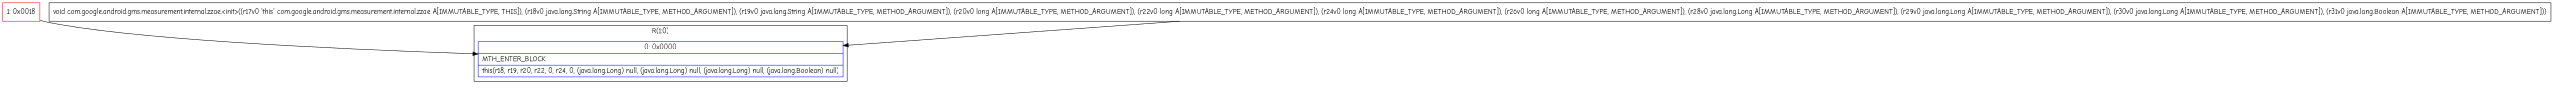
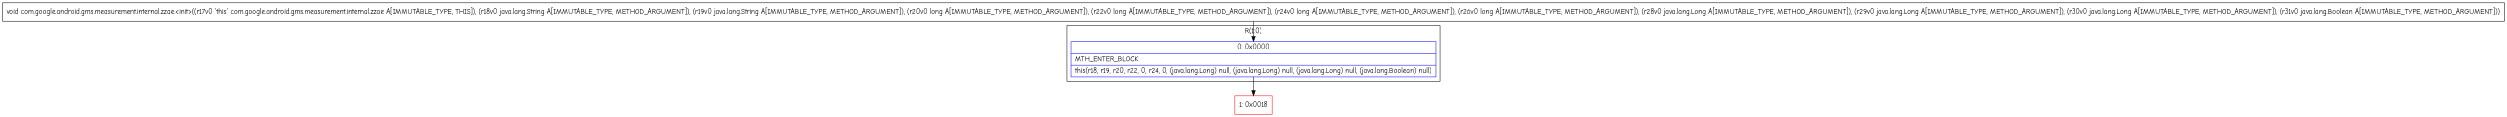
(256, 44) -> (1254, 84)
